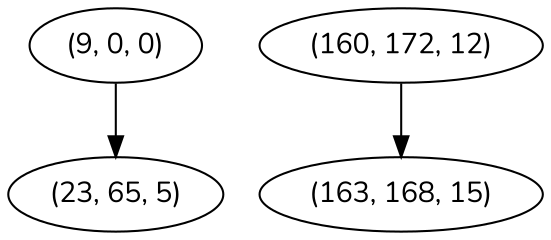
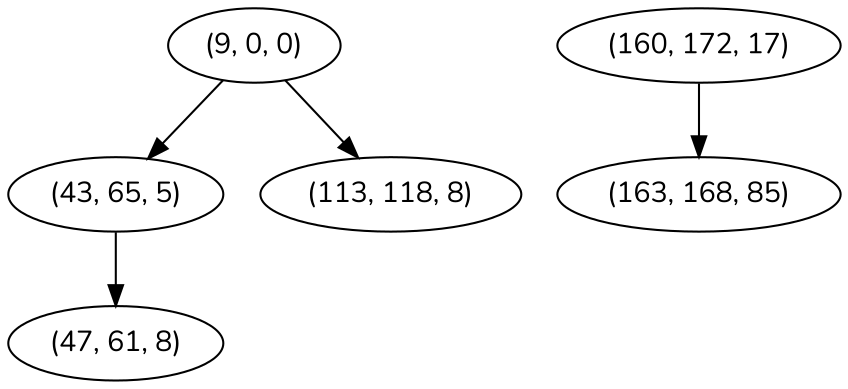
(401, 45) -> (699, 45)
(116, 194) -> (116, 194)
none -> (391, 194)
(401, 194) -> (699, 194)
none -> (116, 343)
